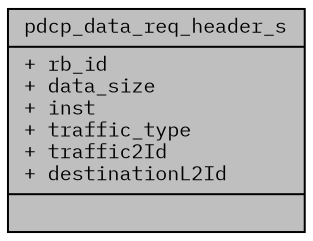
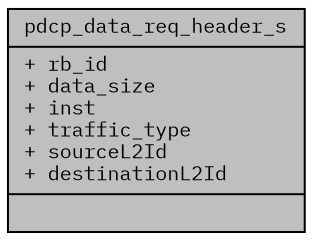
(97, 152) -> (97, 152)
